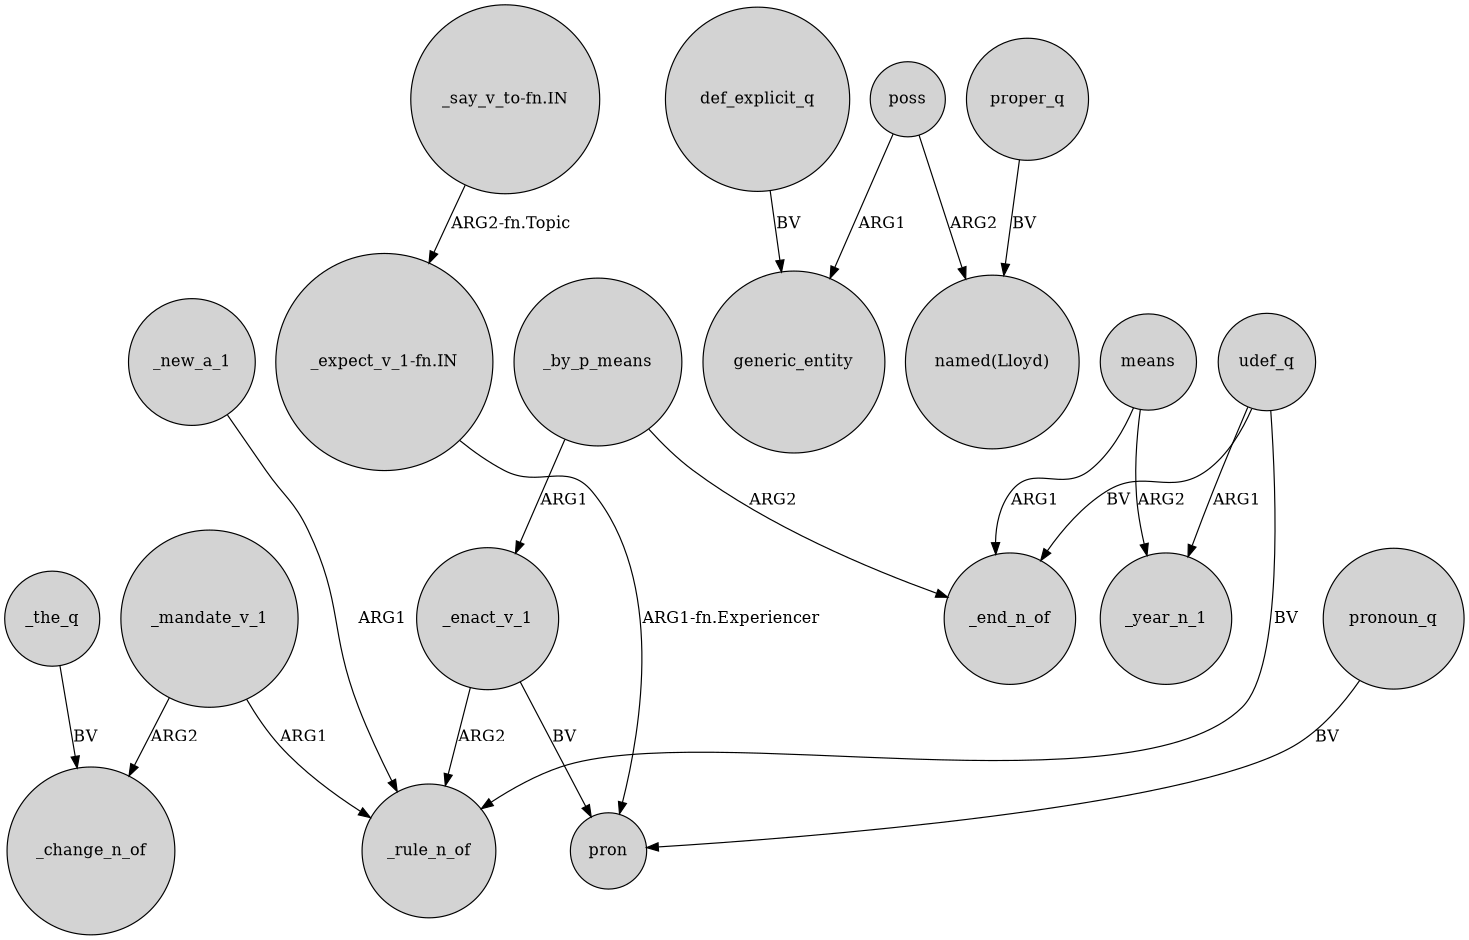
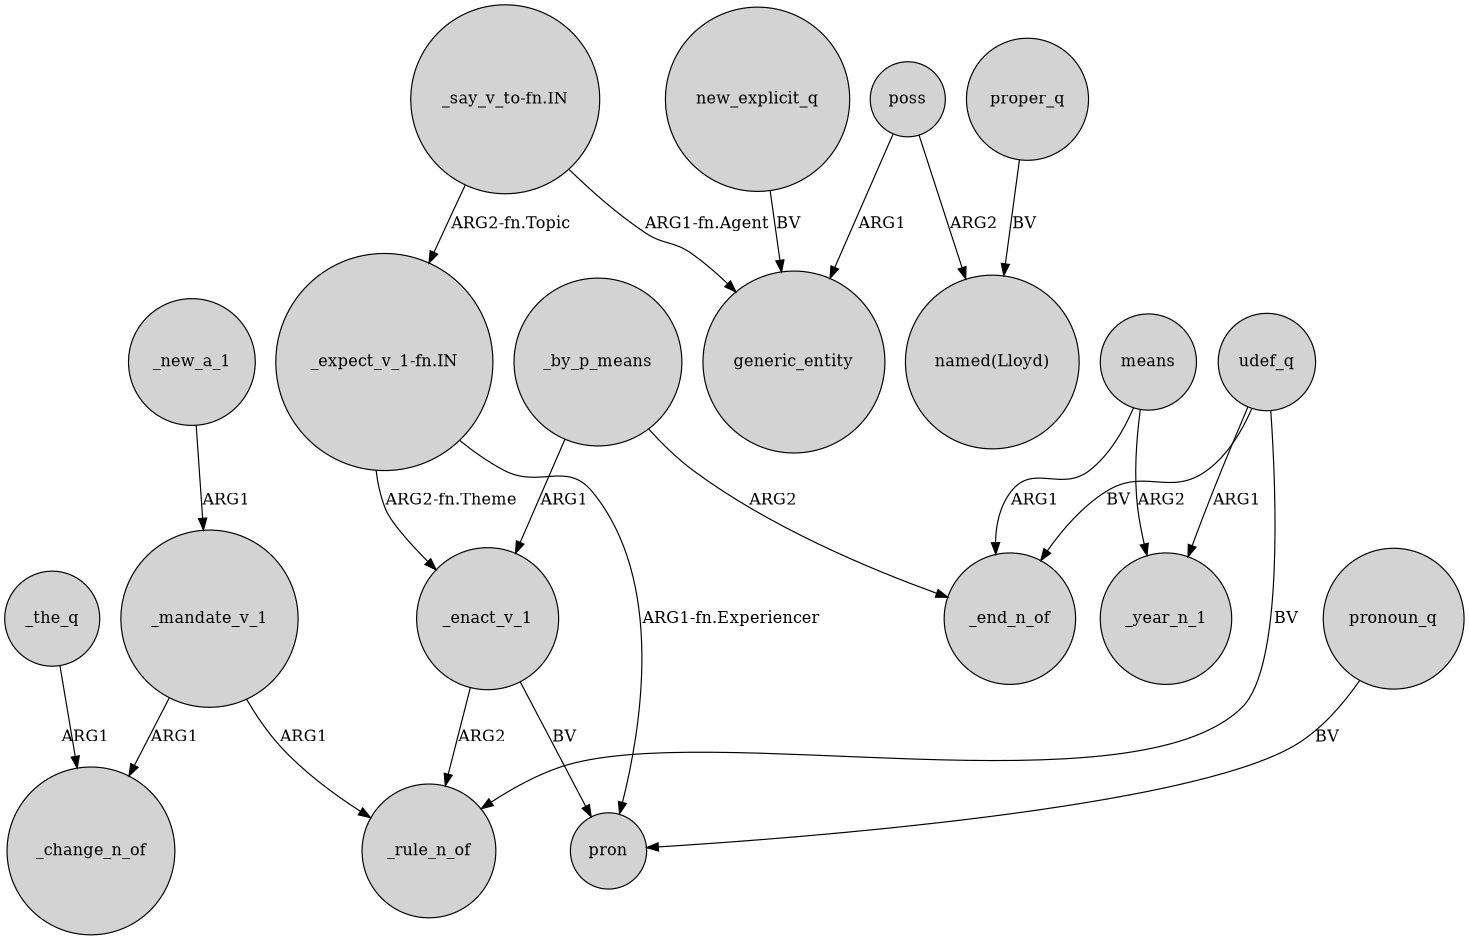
(758, 99) -> (758, 99)
none -> (645, 233)
none -> (392, 521)
(329, 589) -> (199, 472)
(86, 737) -> (86, 737)
(175, 737) -> (175, 737)
